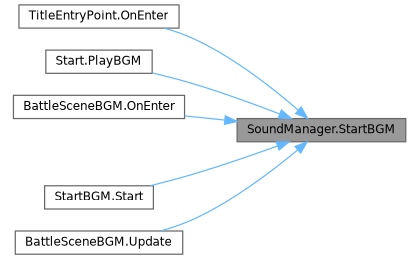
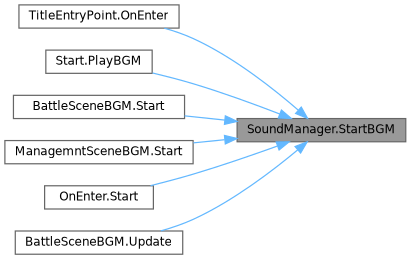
(99, 107) -> (99, 107)
none -> (99, 152)
(99, 197) -> (99, 197)
